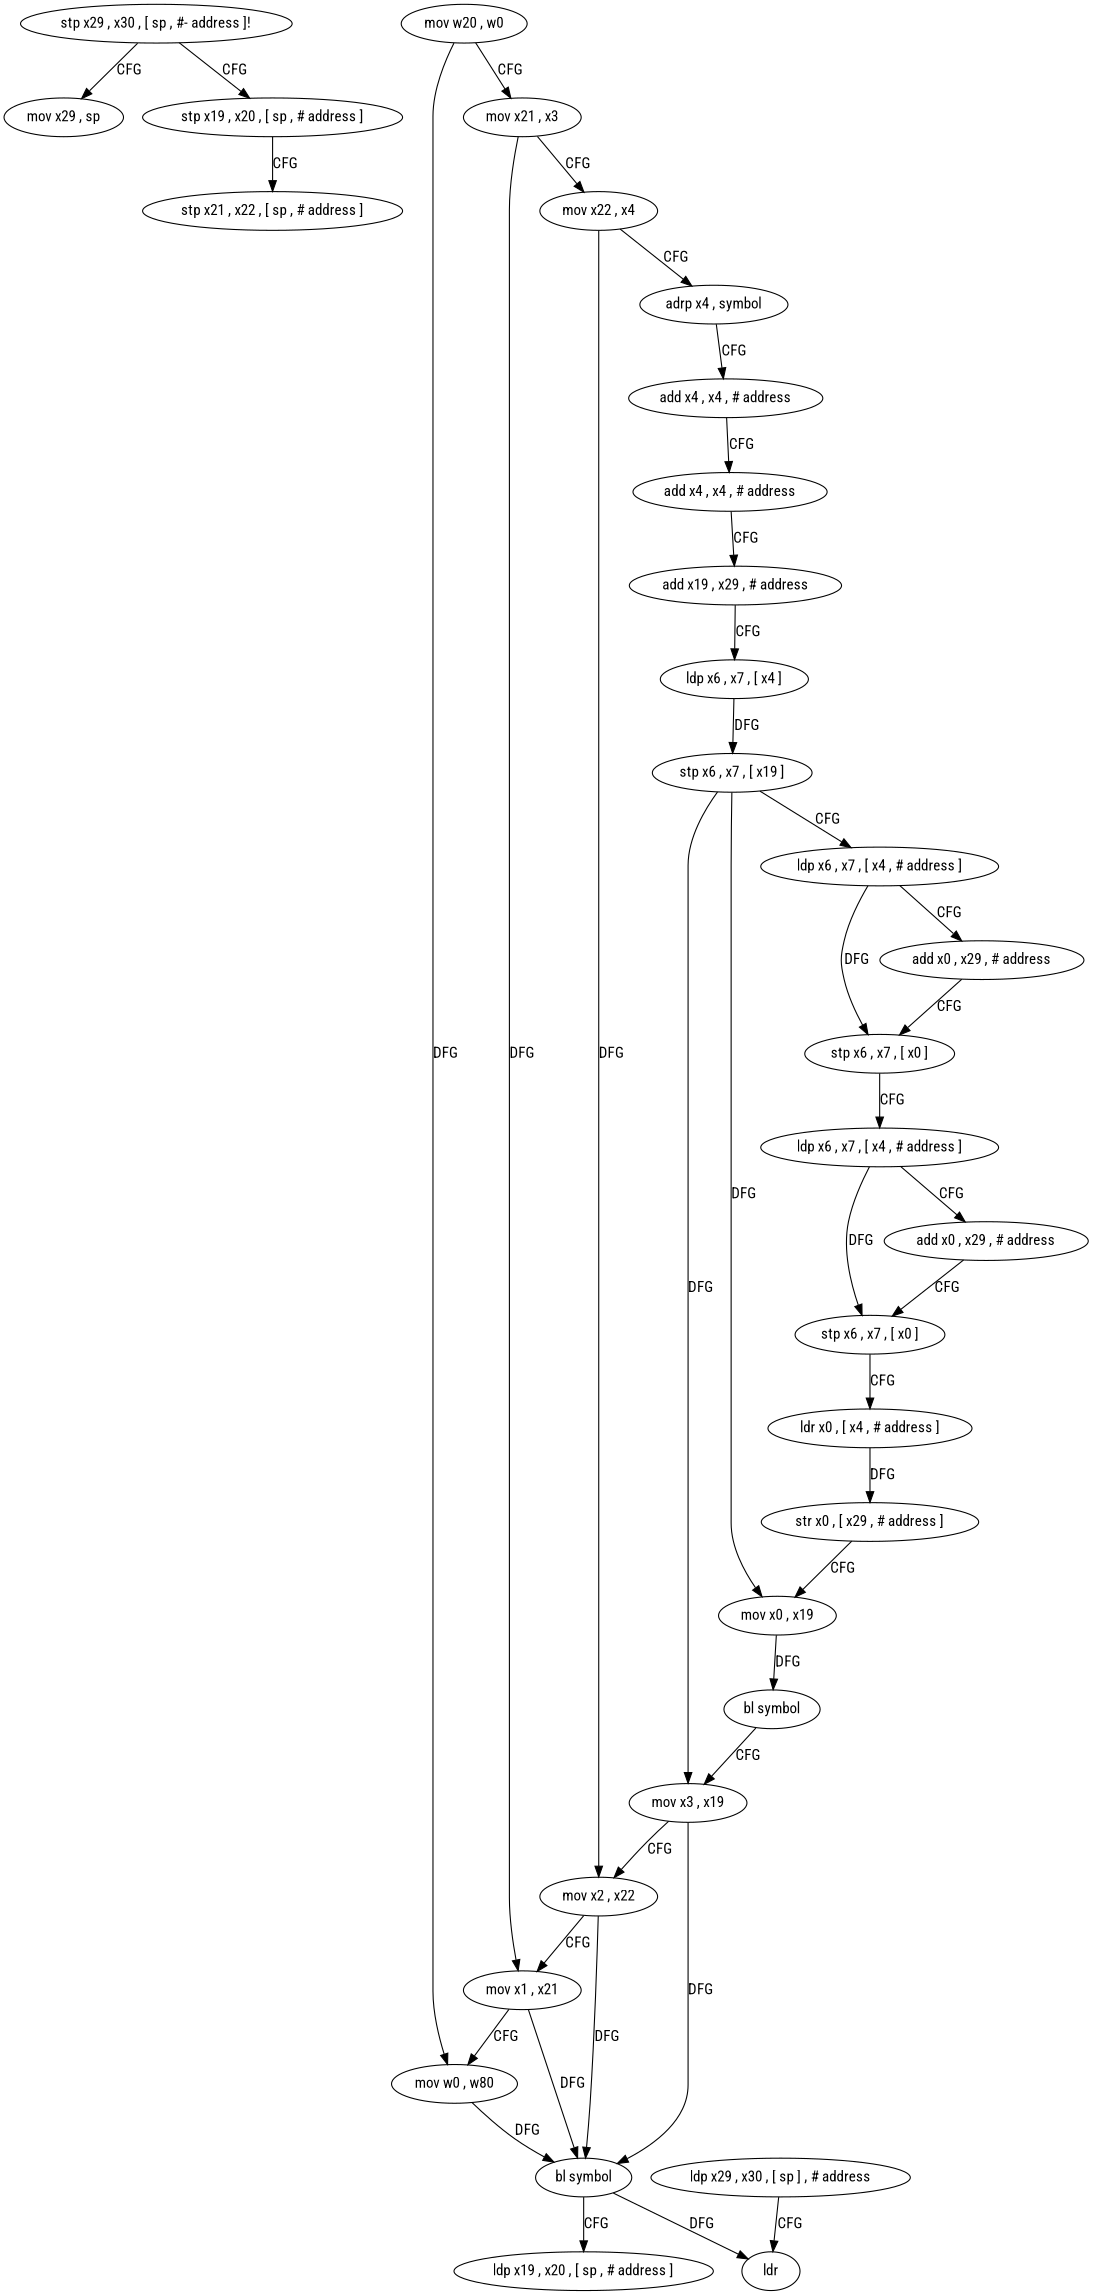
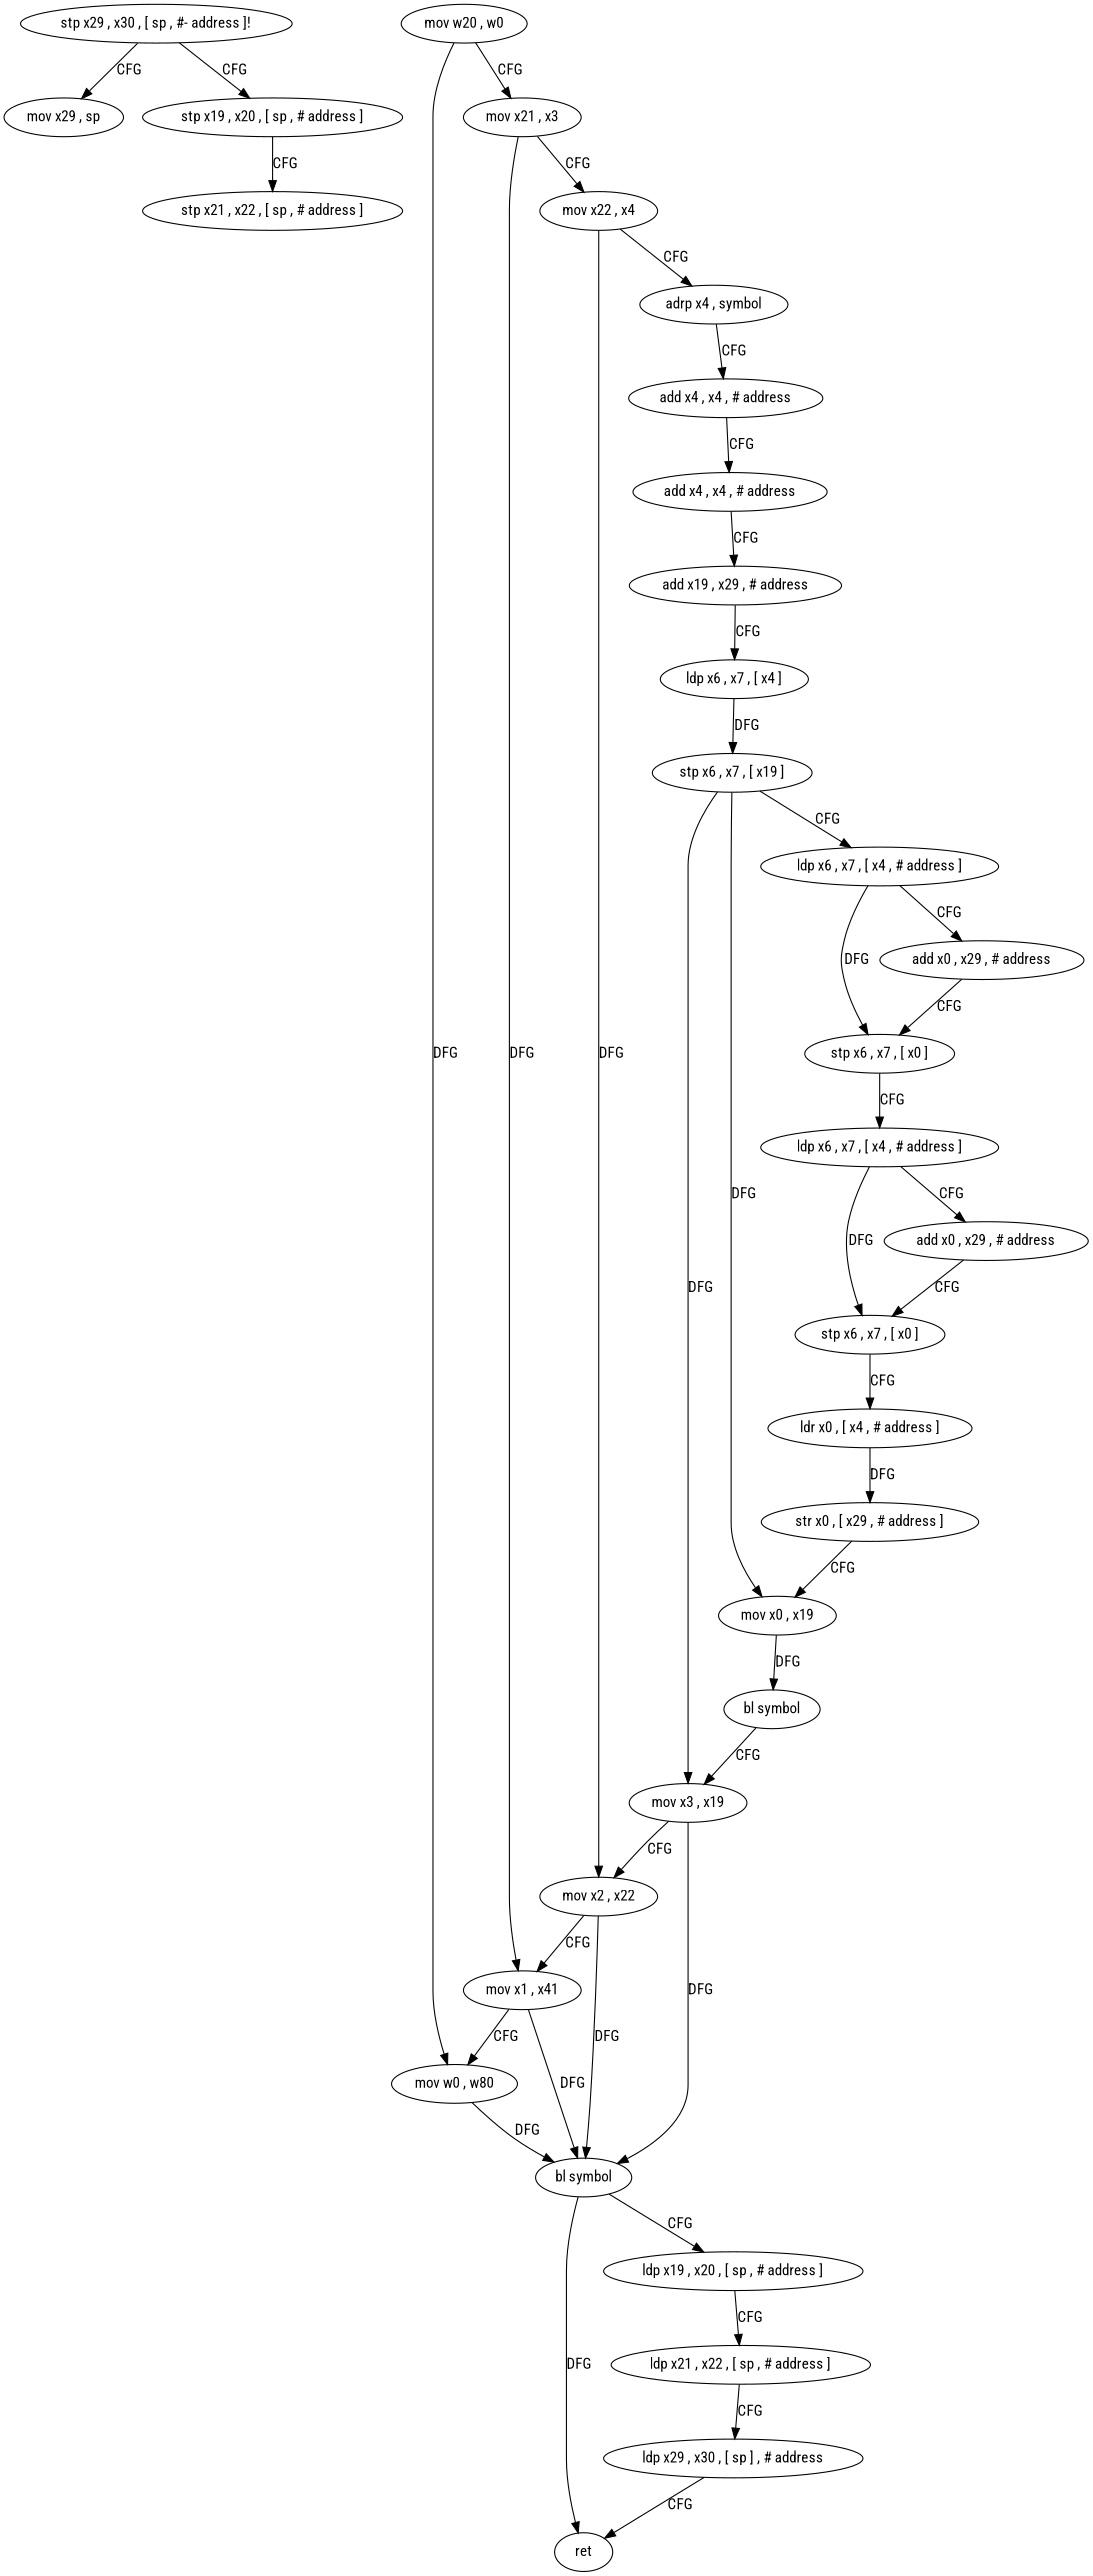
(522, 1990) -> (522, 1990)
(771, 2271) -> (584, 2552)
none -> (741, 2365)
